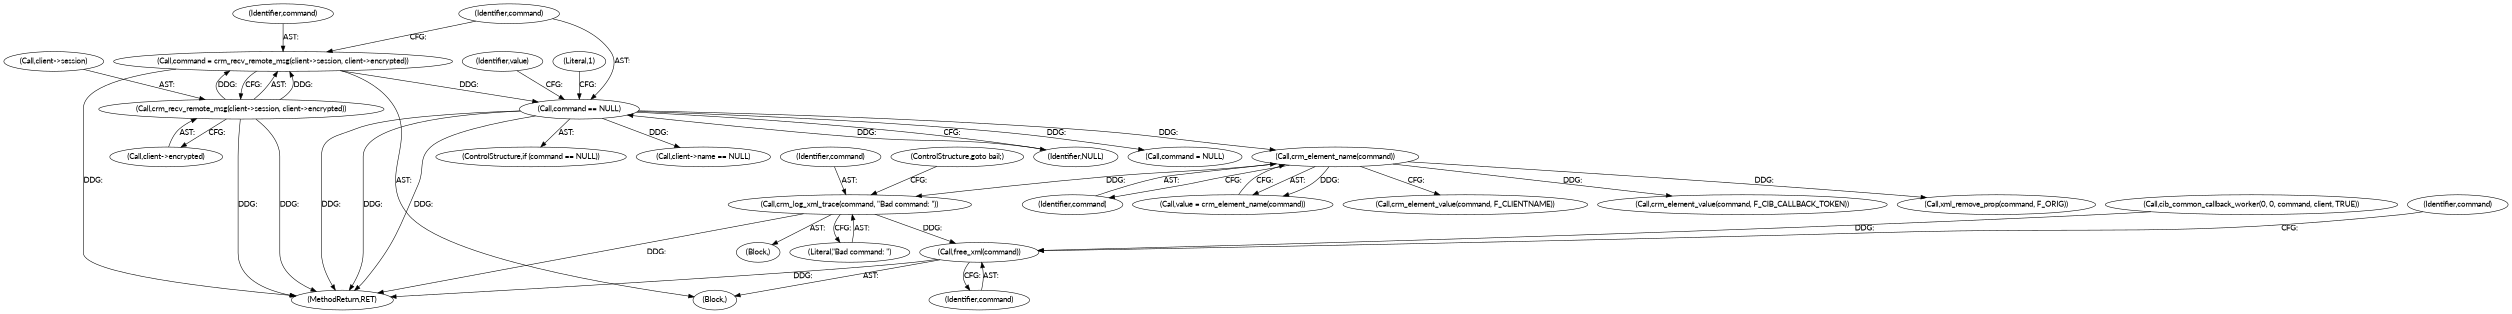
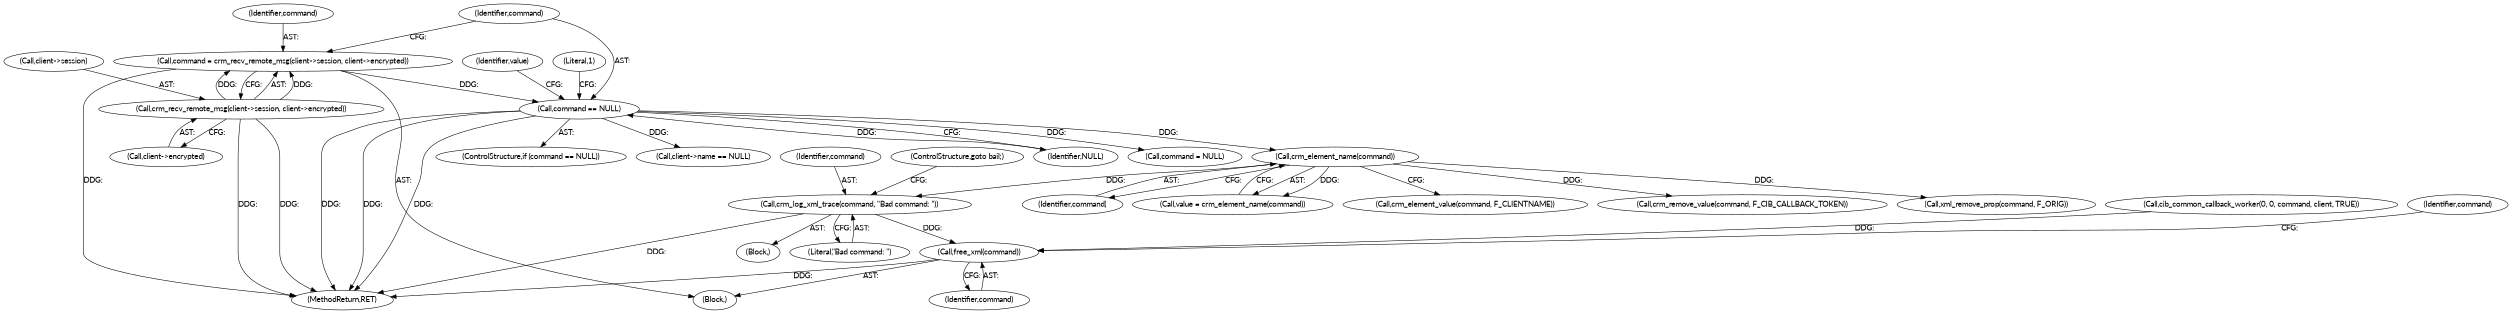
(1742, 205) -> (1742, 205)
